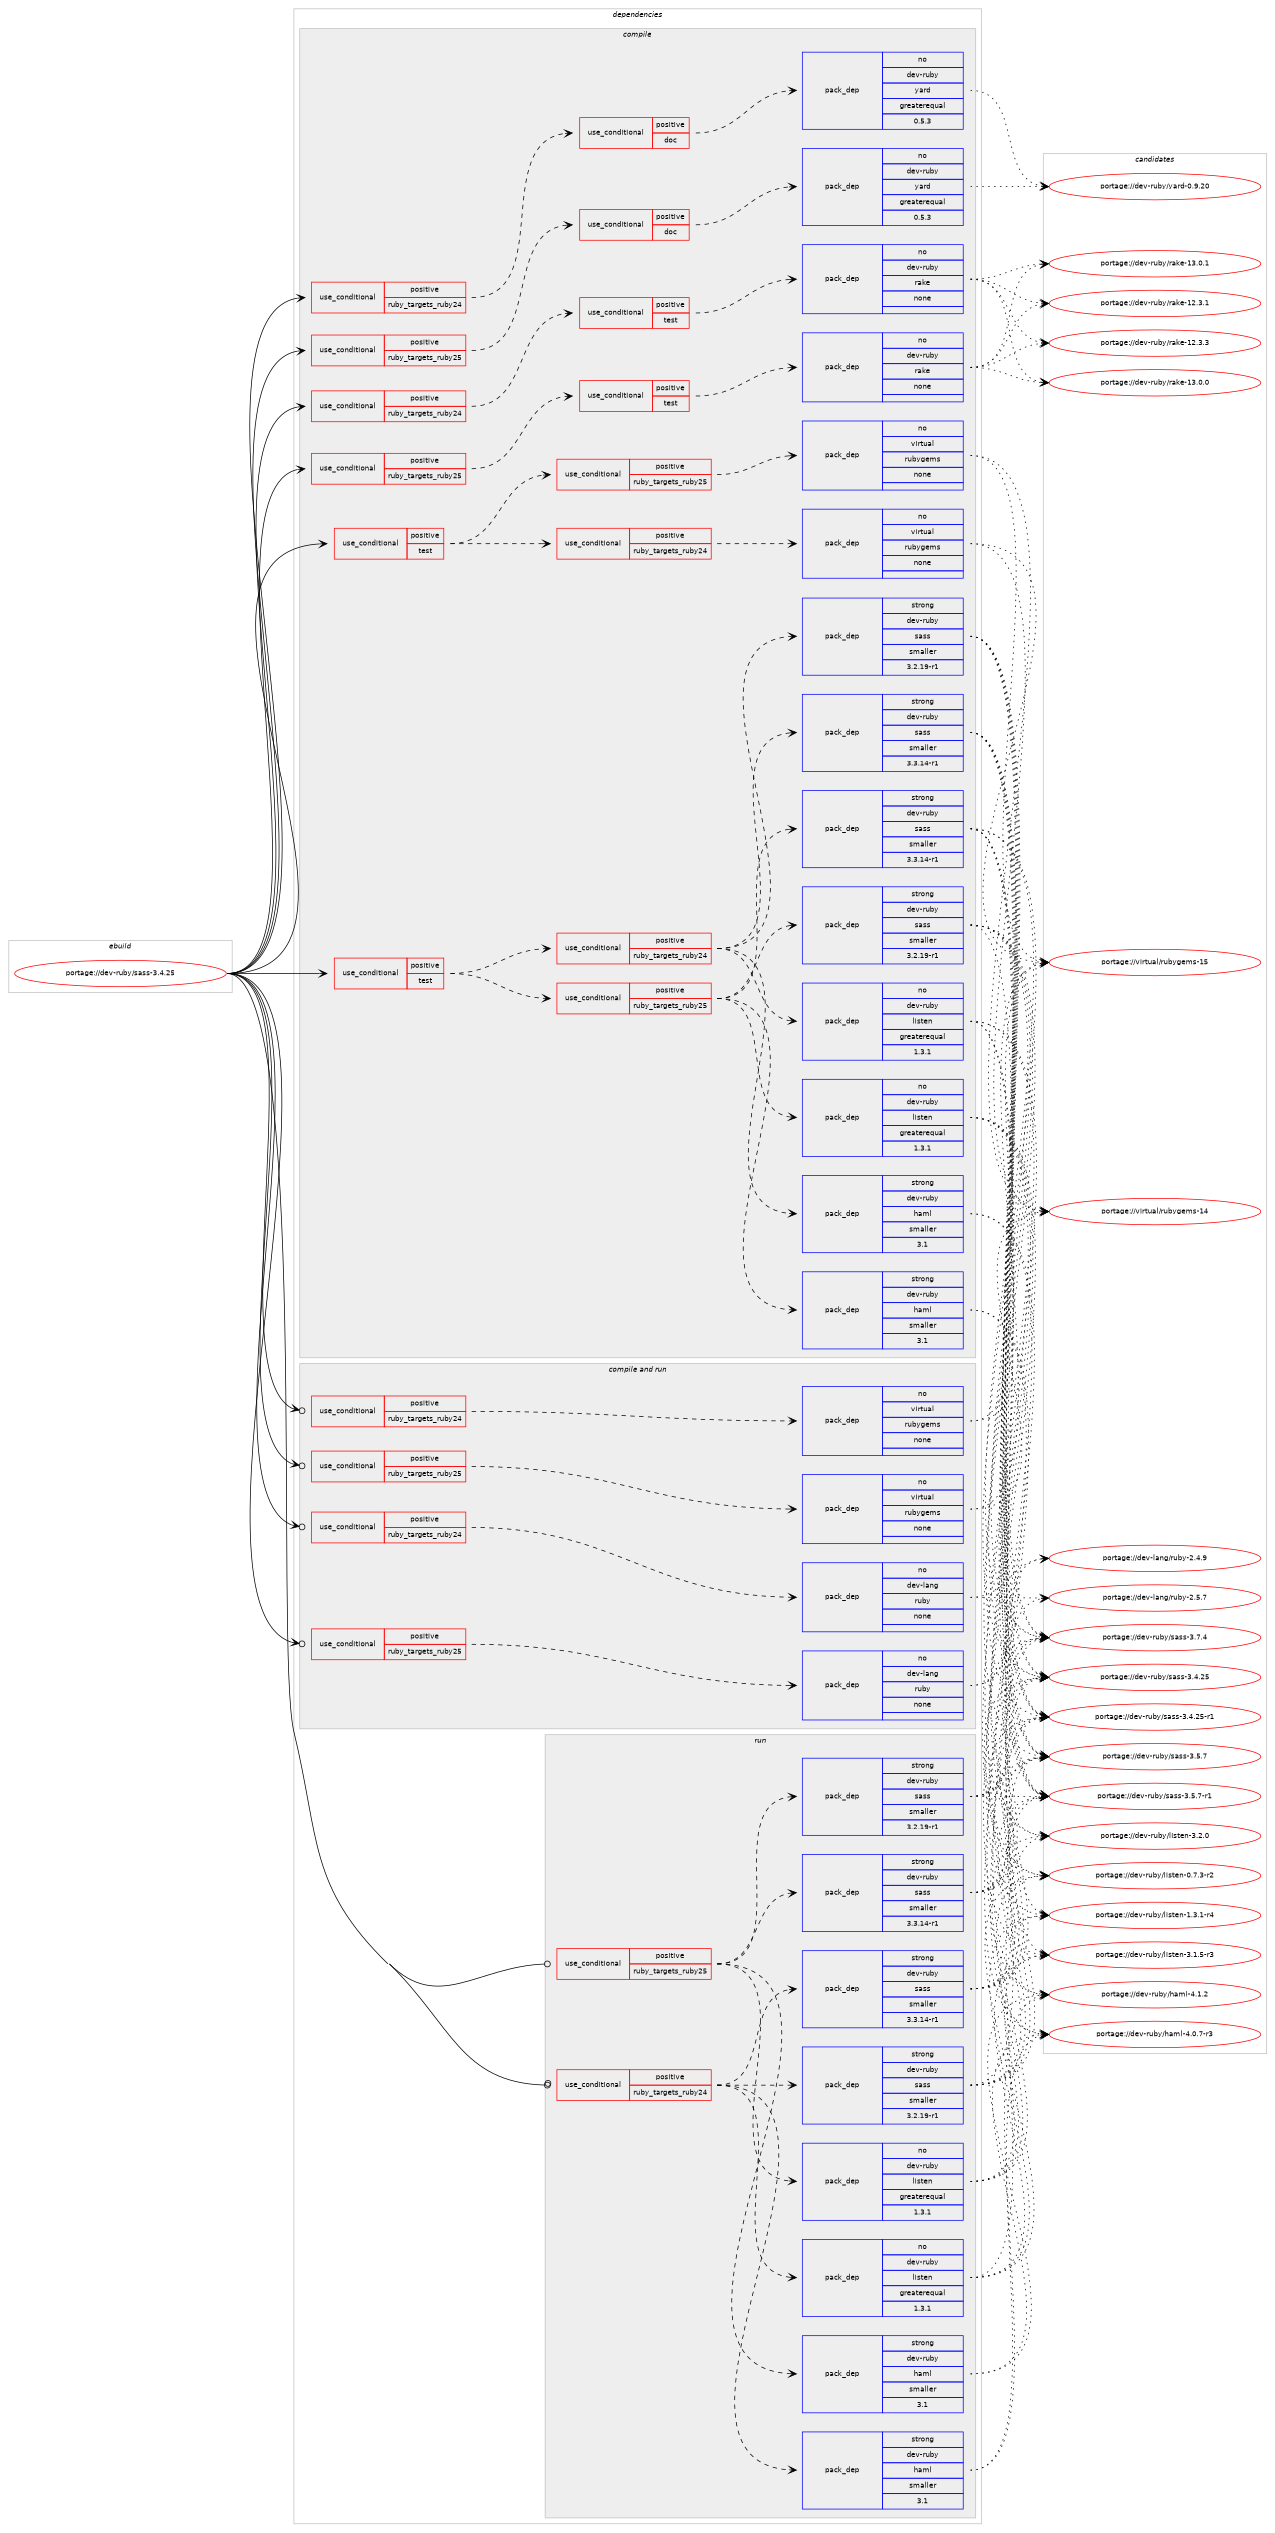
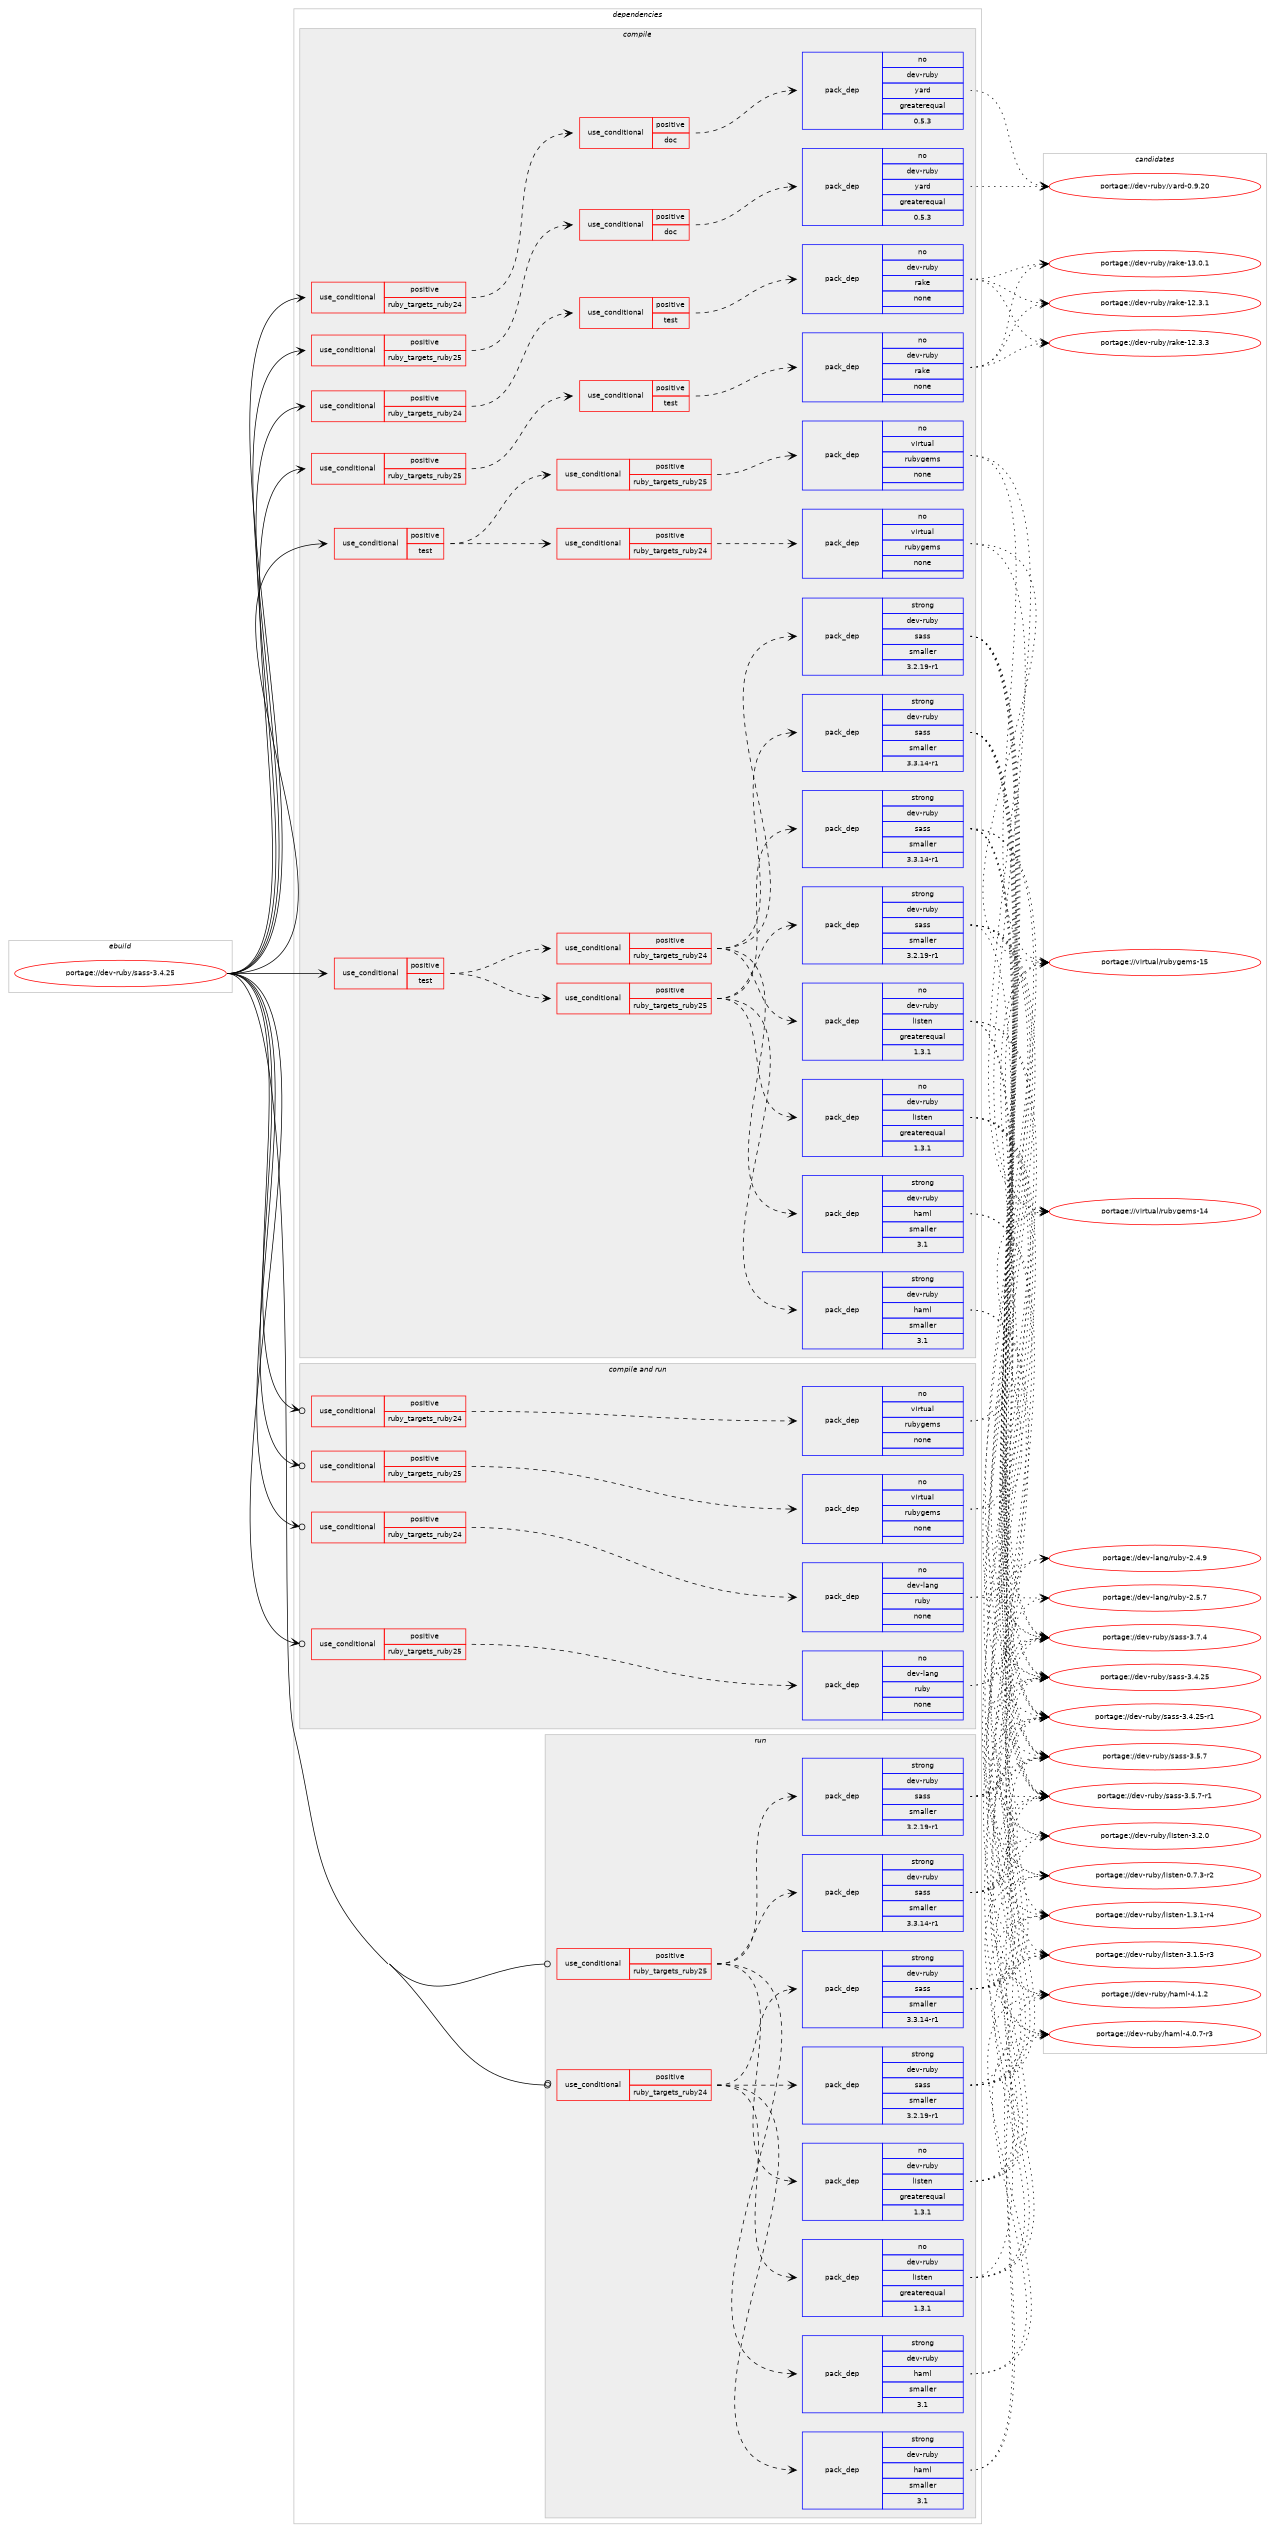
(1155, 383) -> none
